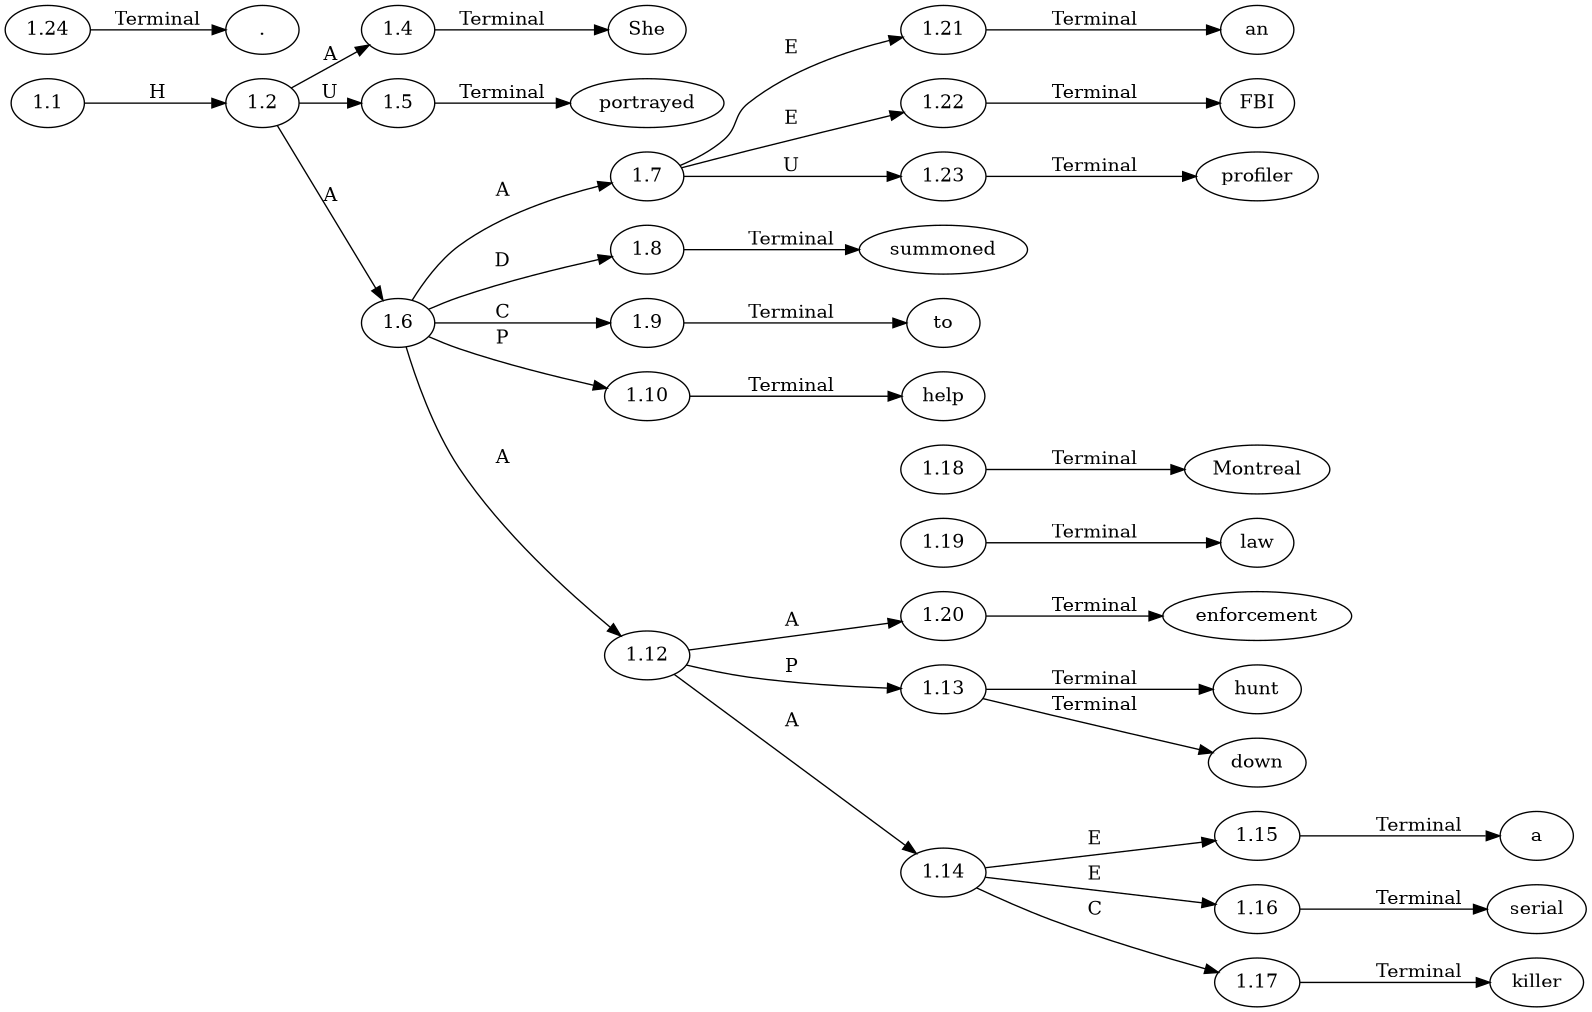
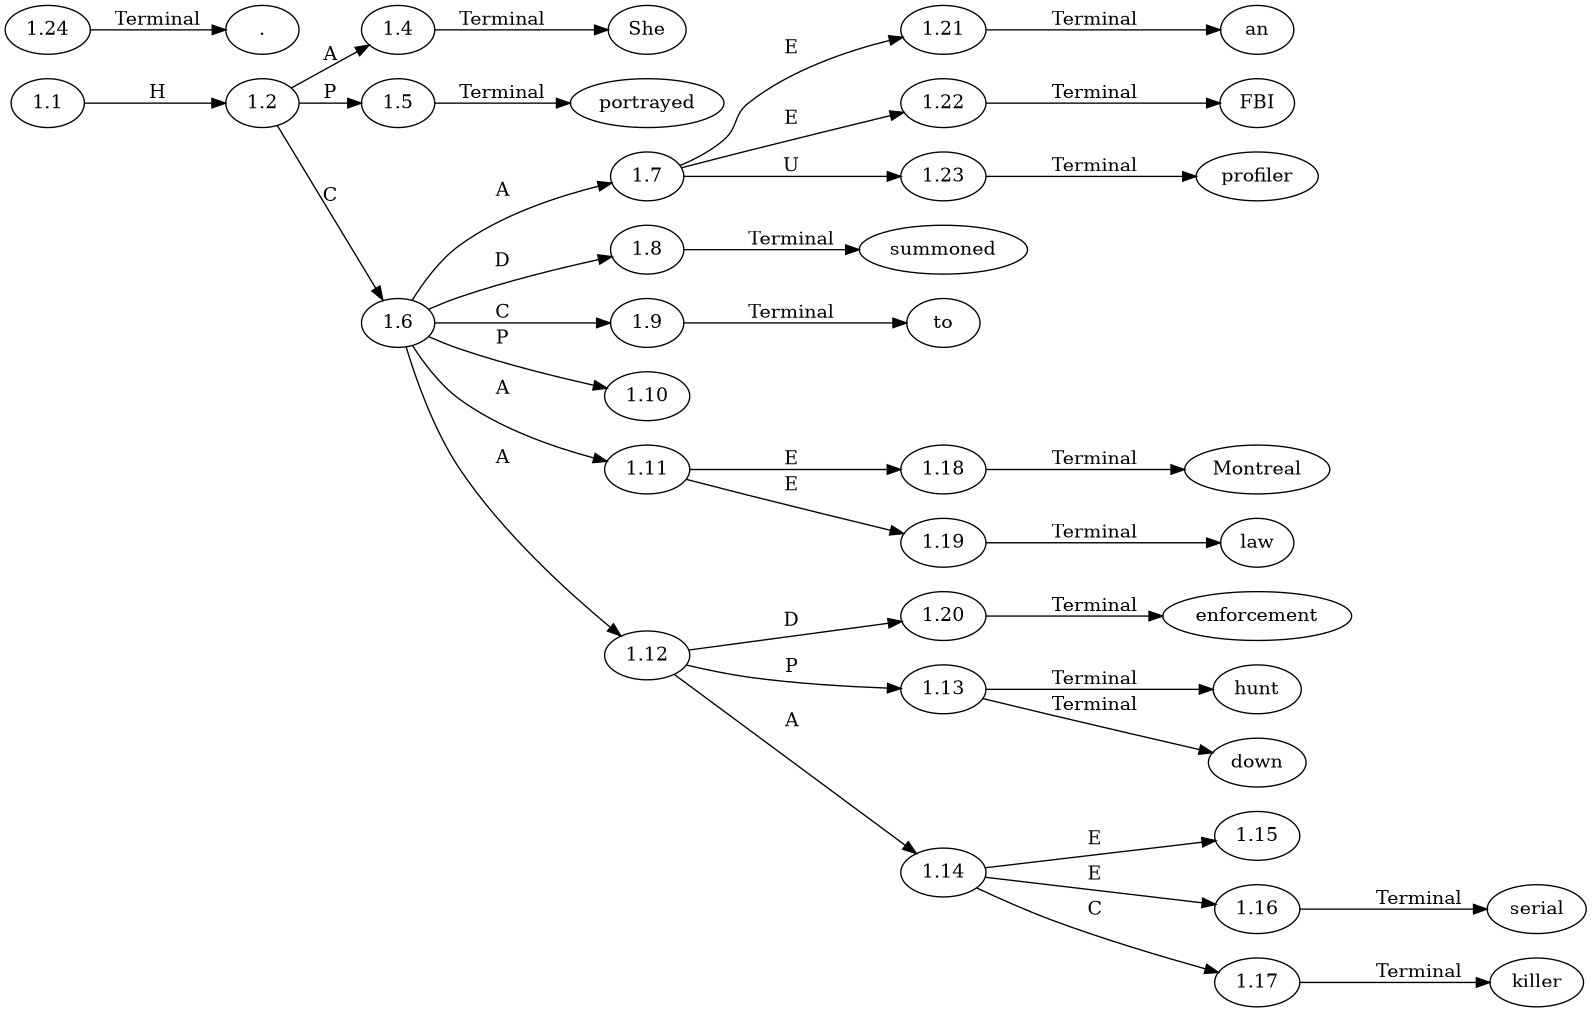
(330, 93) -> (330, 93)
(330, 196) -> (330, 196)
(943, 396) -> none
none -> (647, 470)
(792, 621) -> (792, 621)
(1537, 836) -> none
